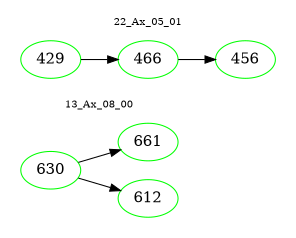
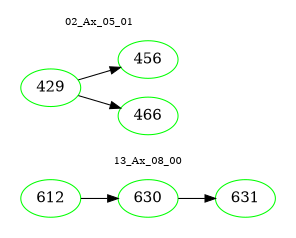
(148, 22) -> (99, 22)
(192, 60) -> (94, 75)
(148, 142) -> (245, 198)
(94, 183) -> (94, 198)
